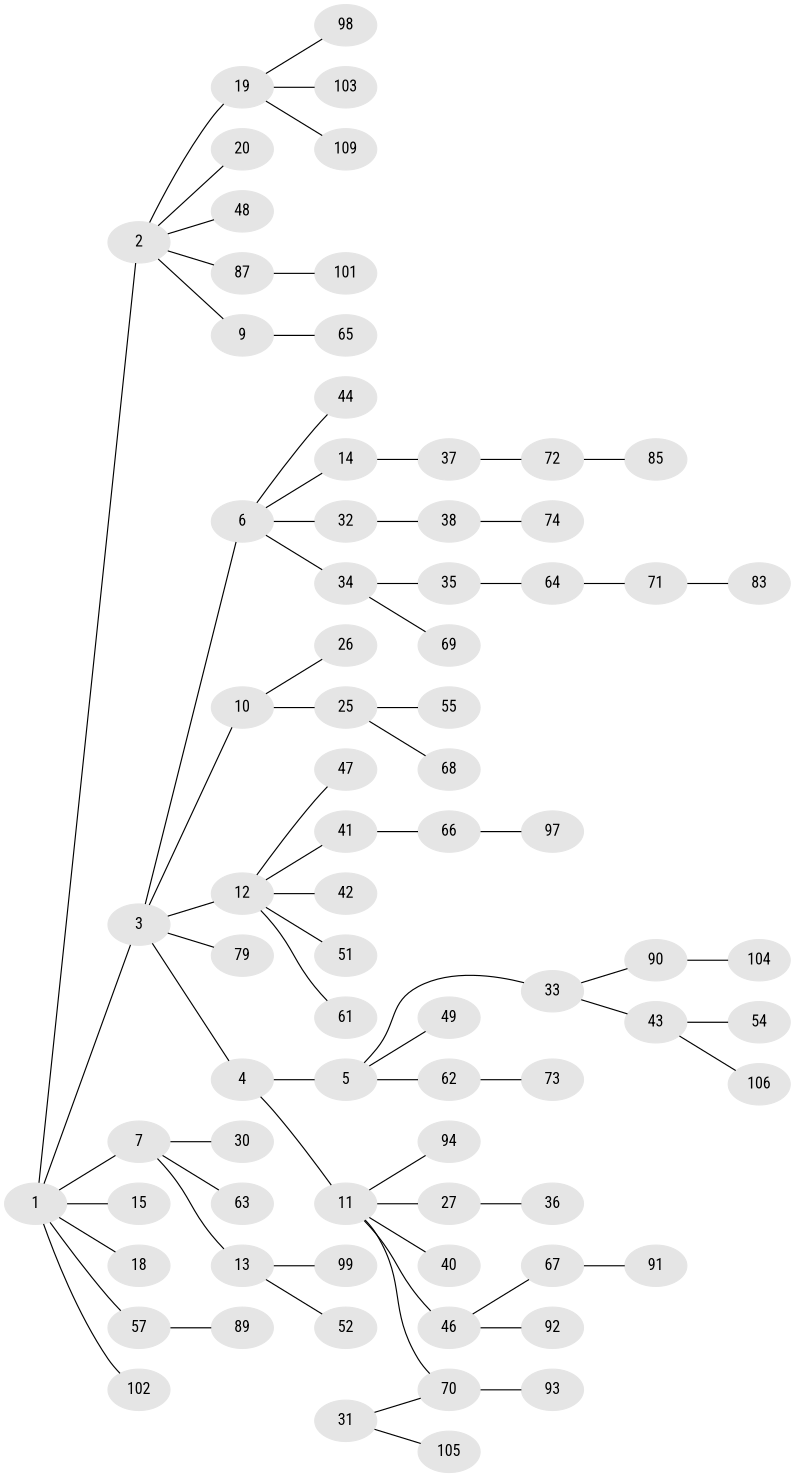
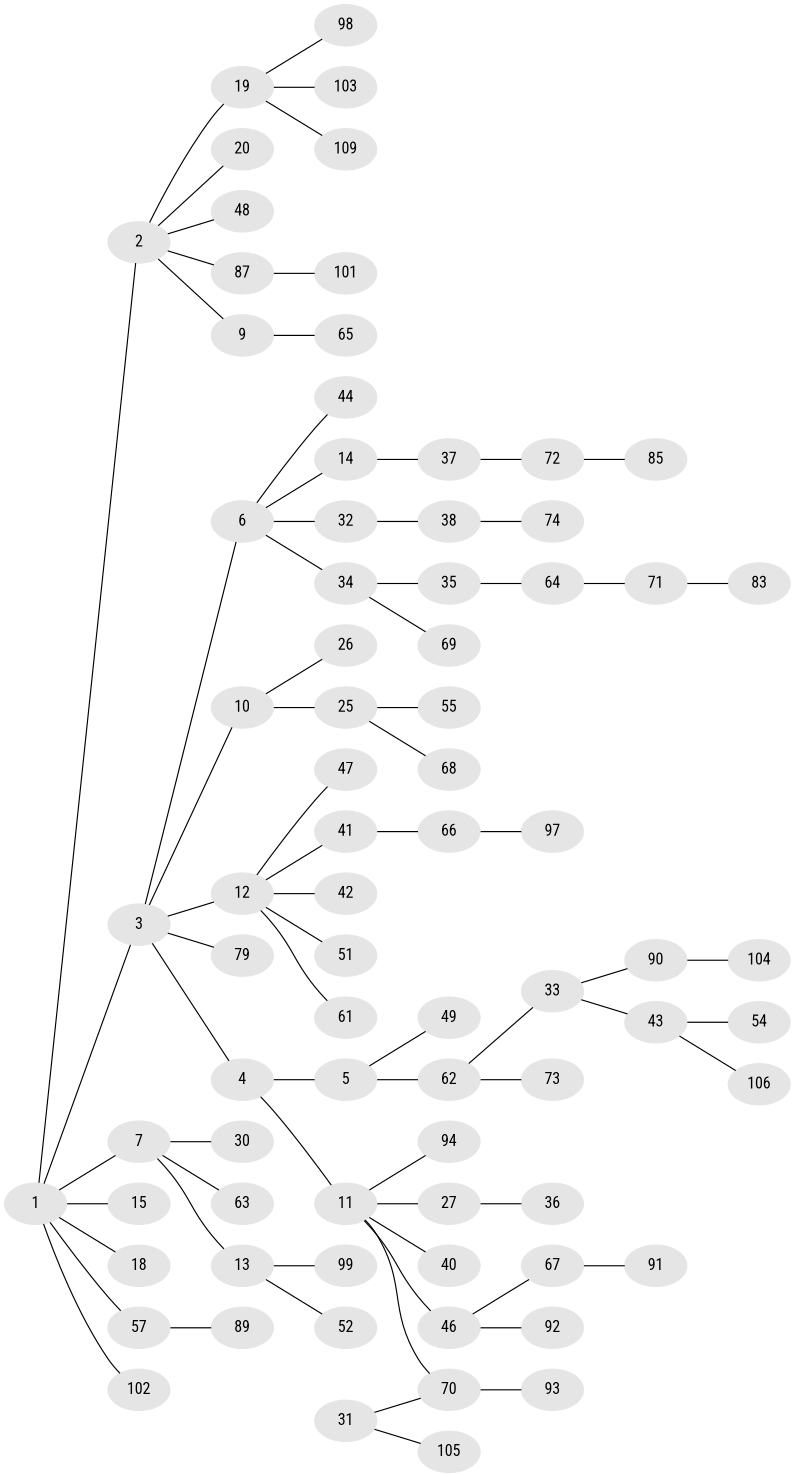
(424, 984) -> (501, 1035)
